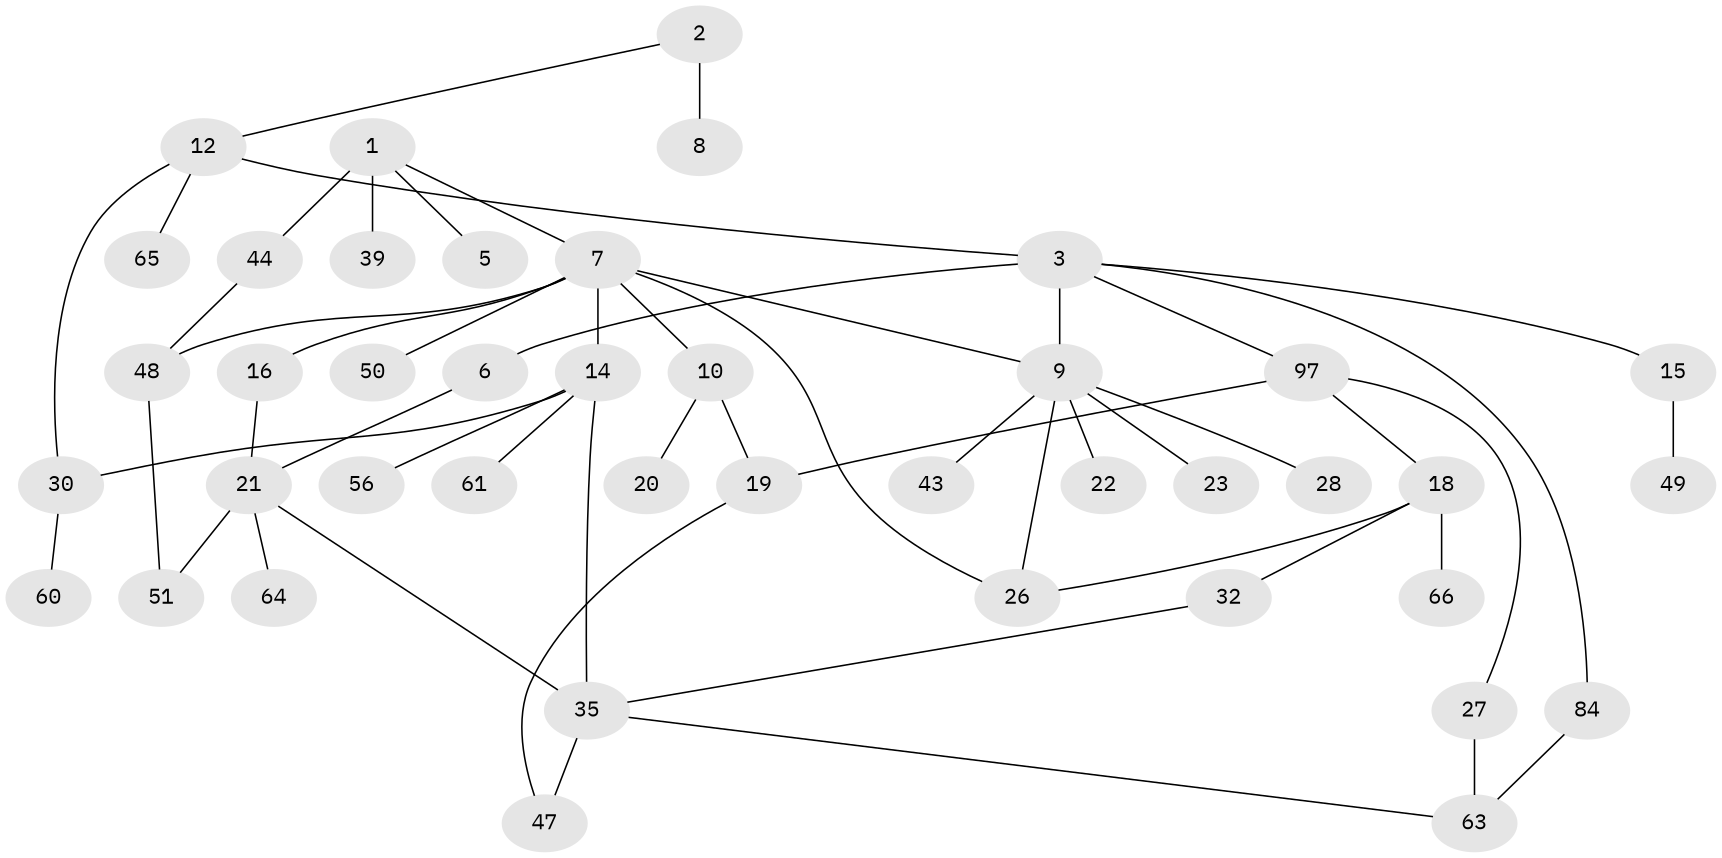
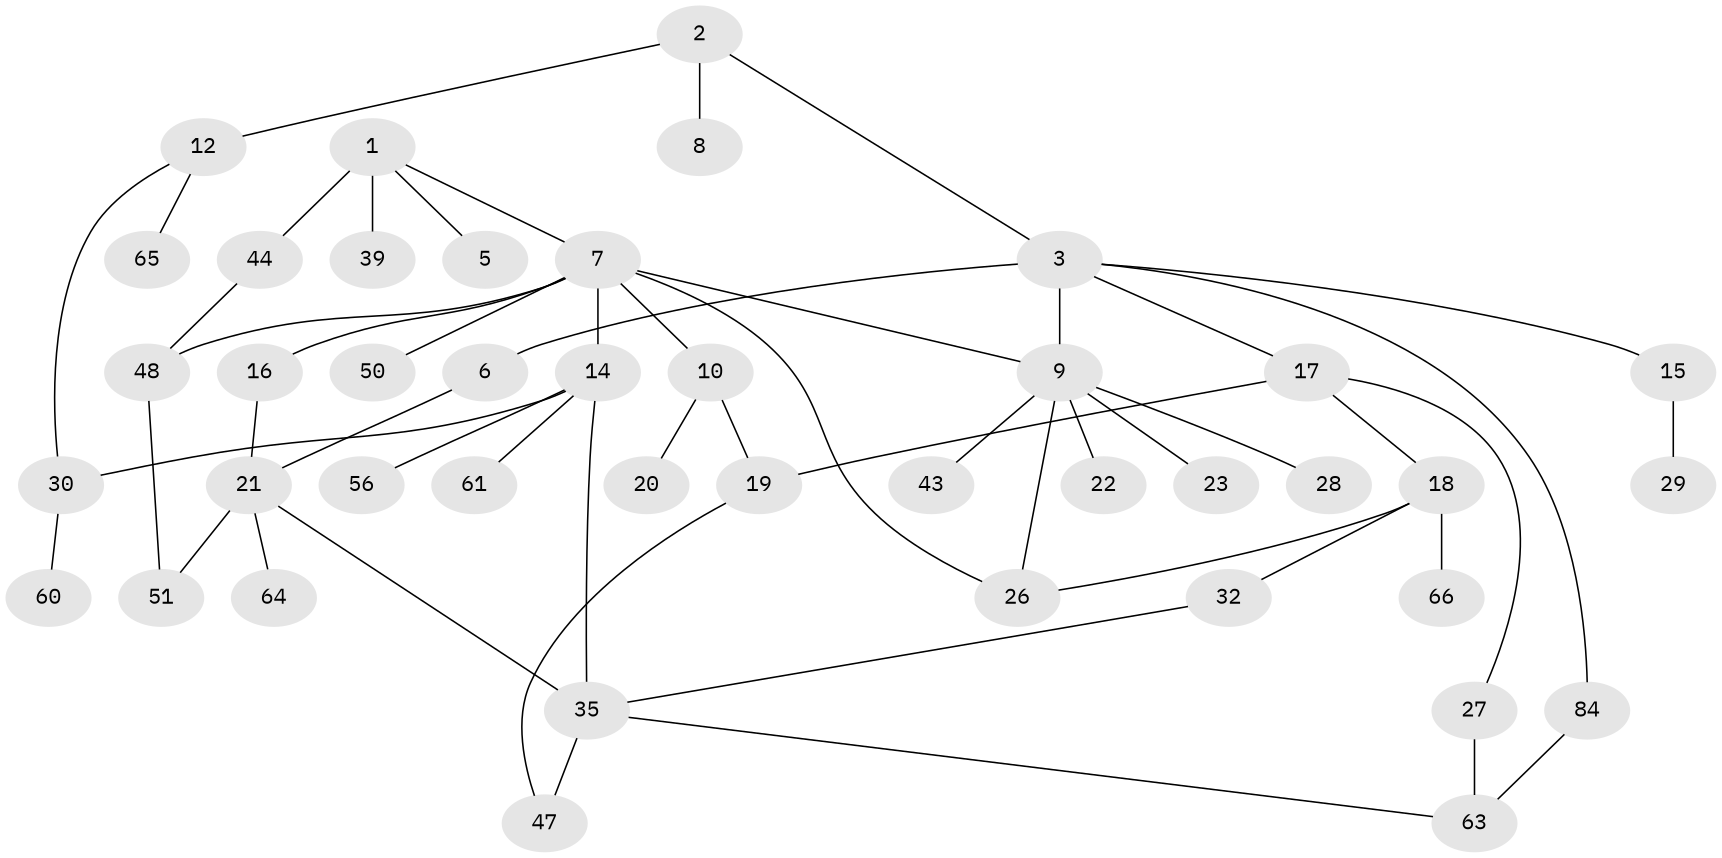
(628, 219) -> (880, 147)
(1307, 373) -> (1307, 373)
(1673, 485) -> (1673, 485)
